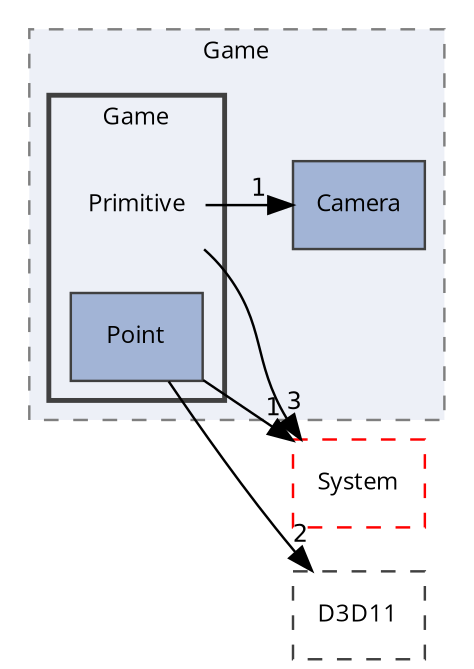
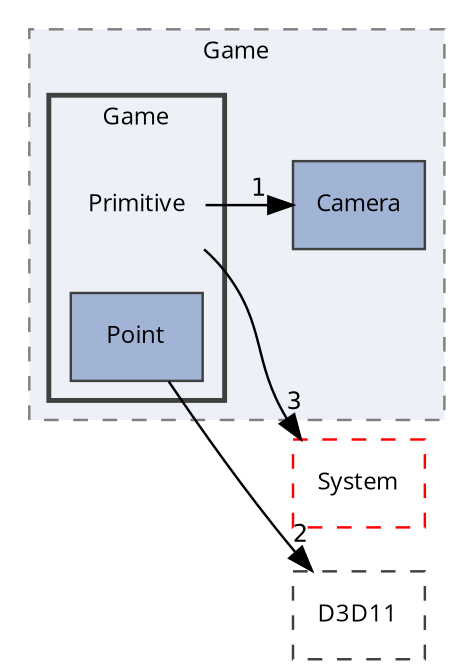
(240, 405) -> none
